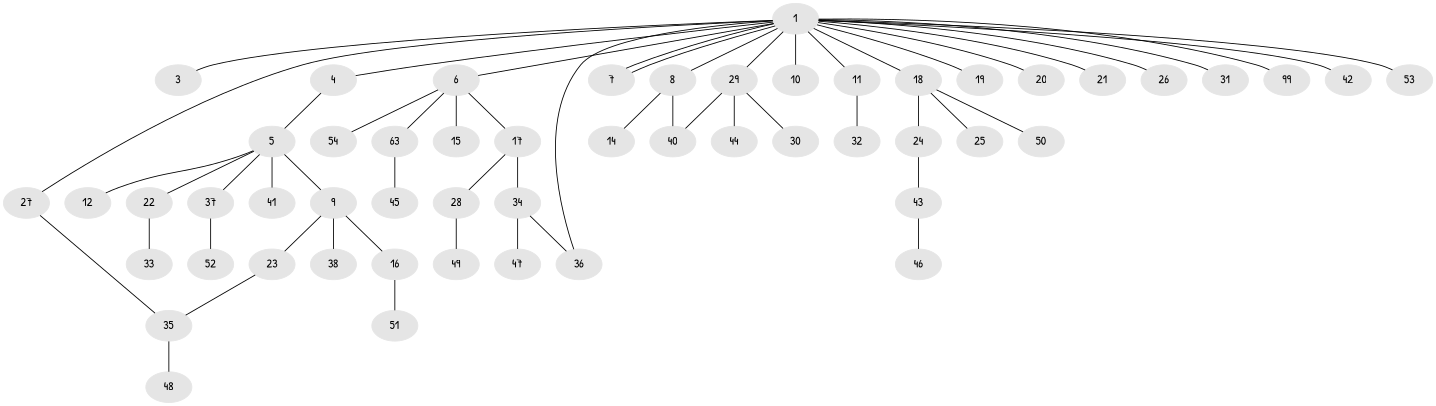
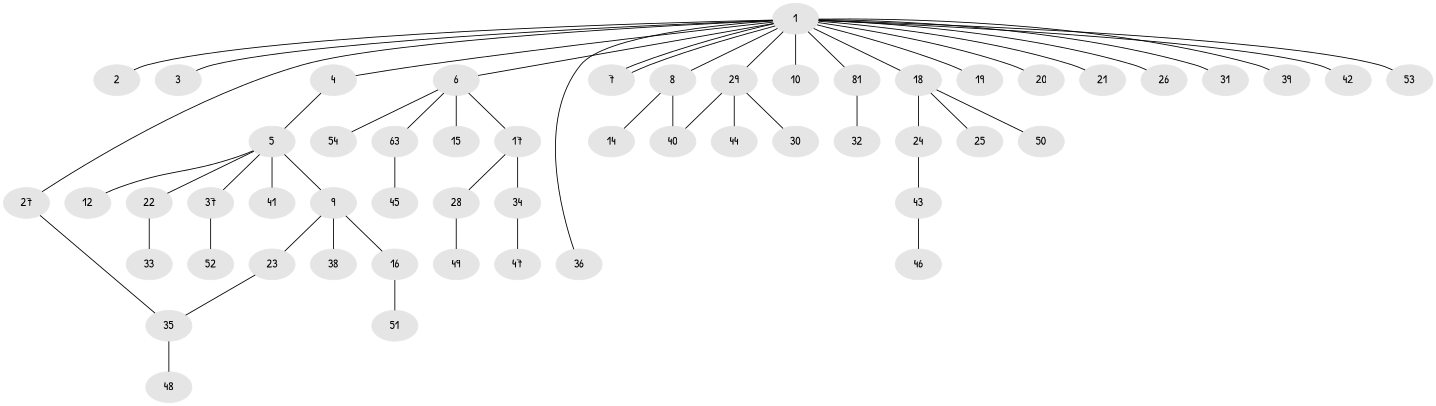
none -> (117, 80)
(857, 80) -> (857, 80)
(1287, 80) -> (1287, 80)
(548, 234) -> none
